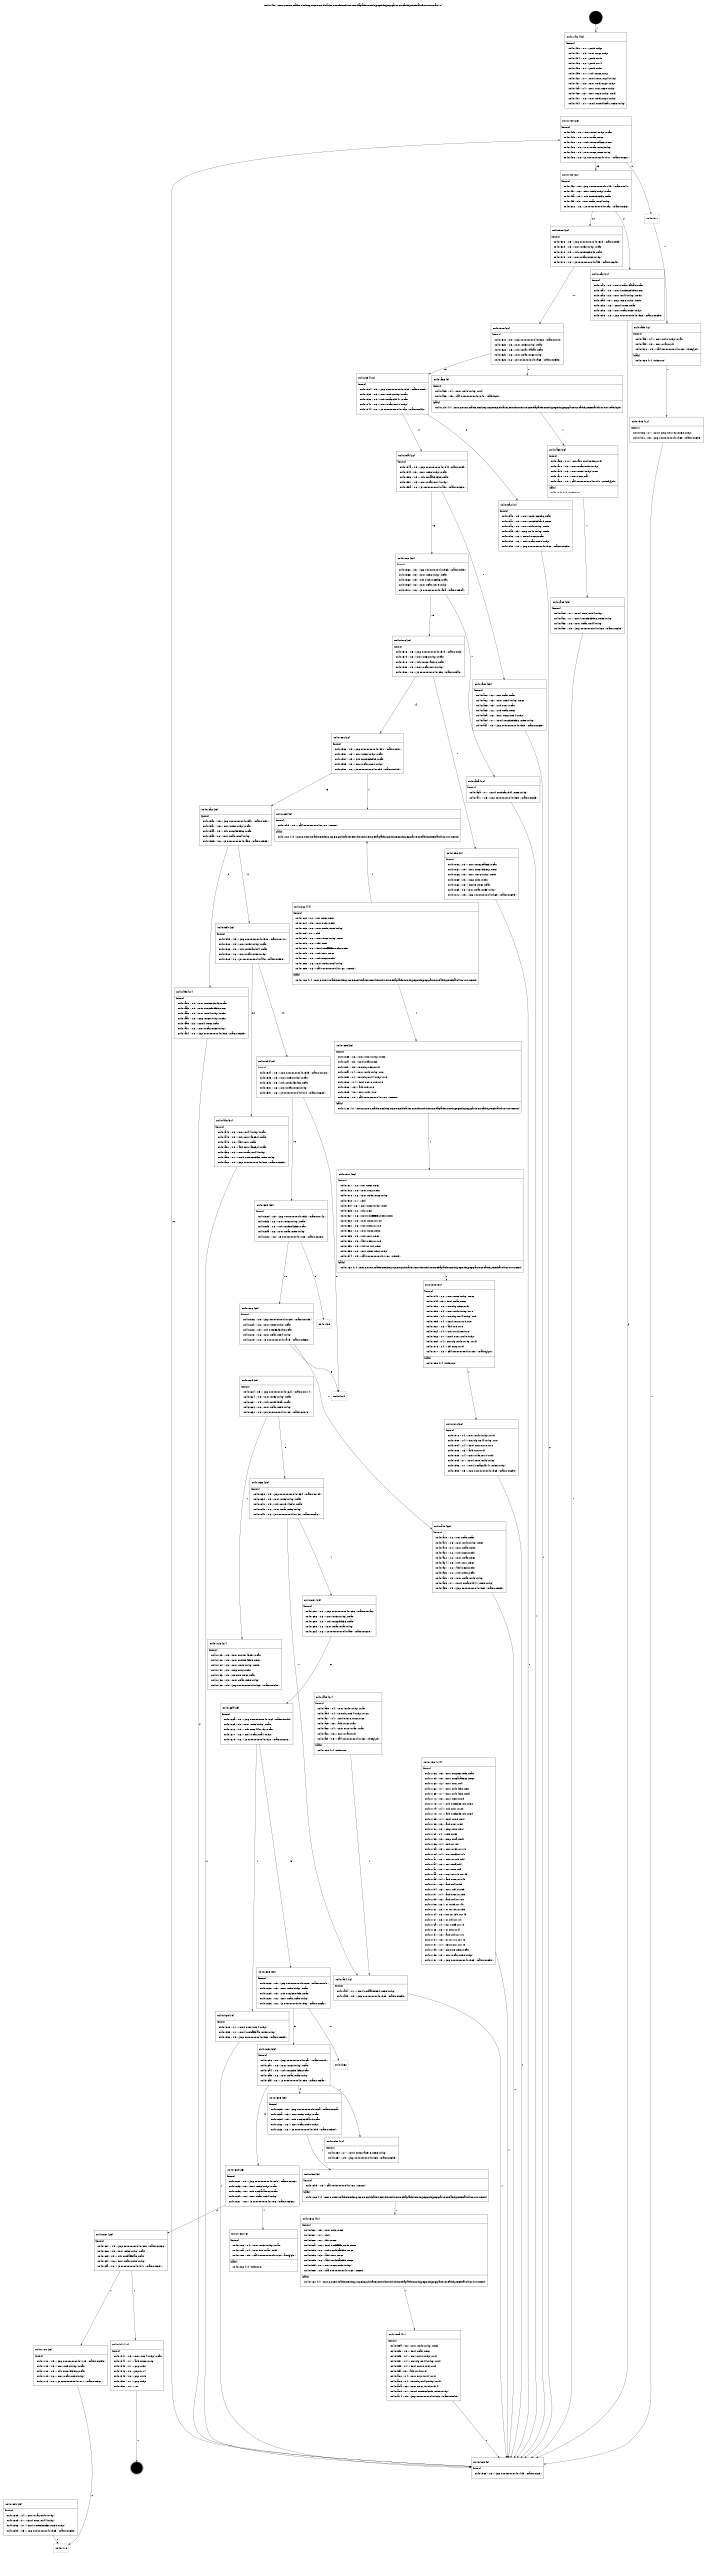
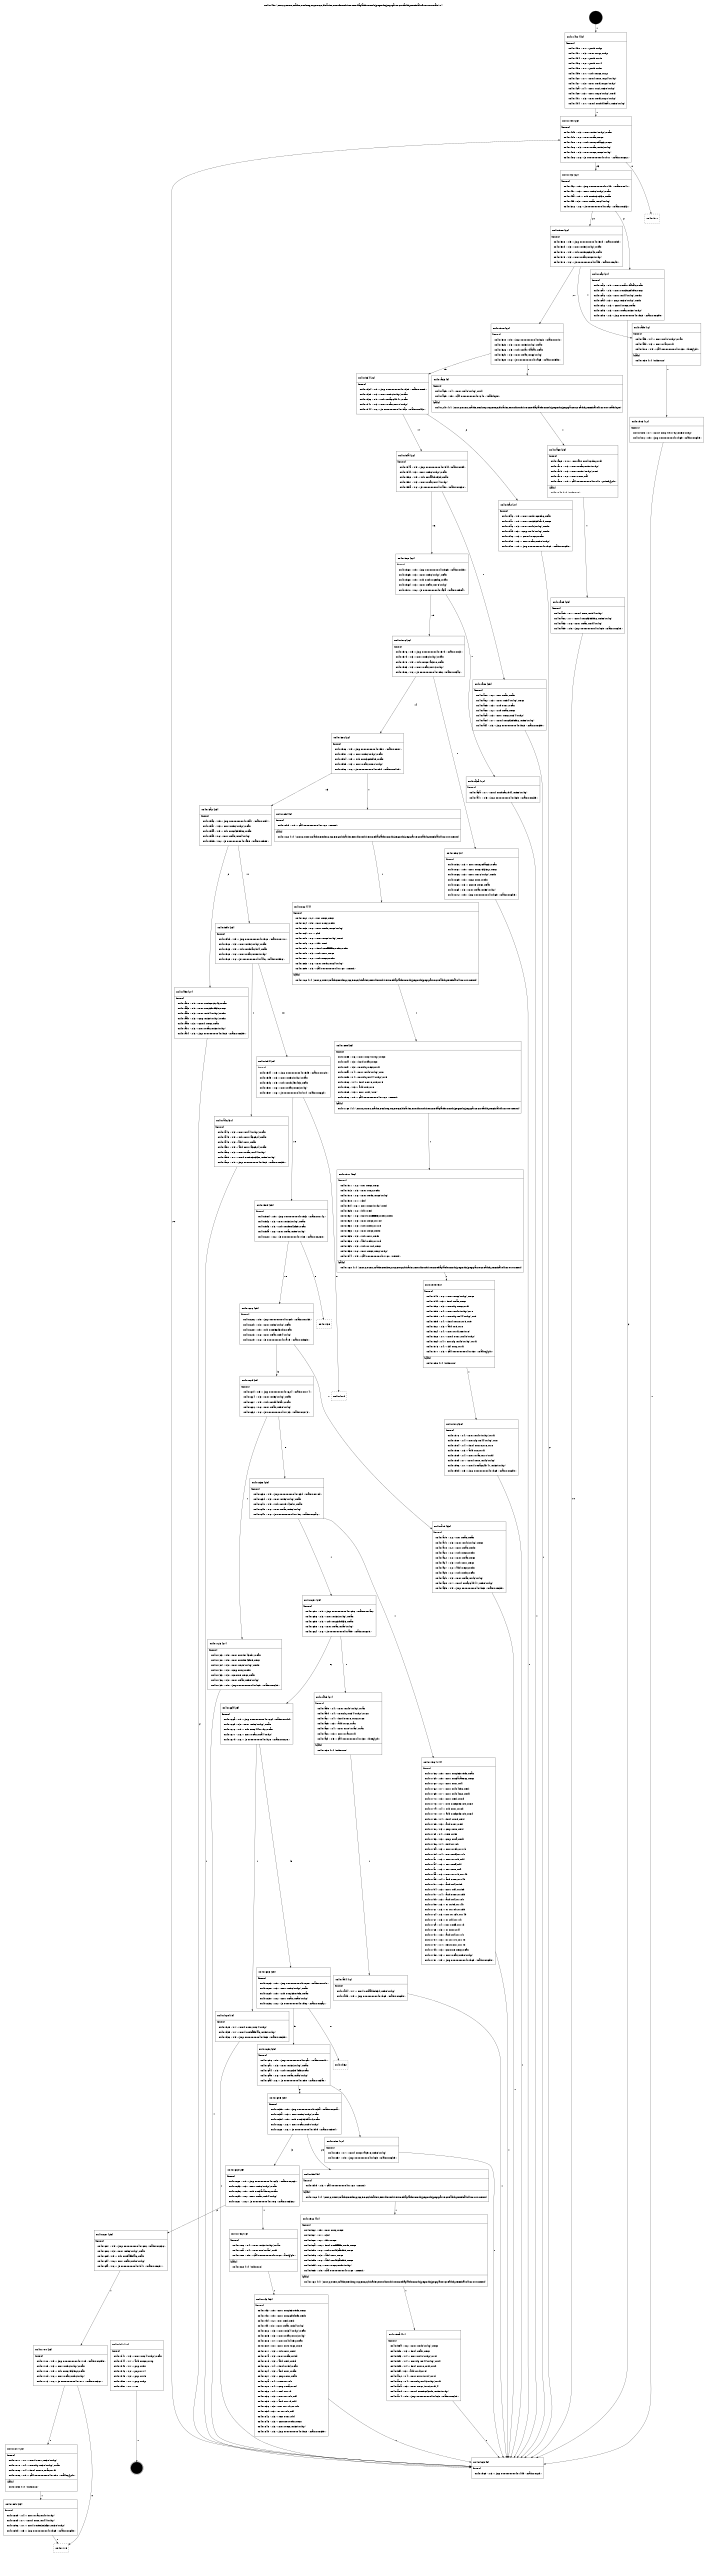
none -> (596, 111)
(664, 272) -> (585, 317)
(368, 873) -> (378, 871)
(253, 1013) -> (253, 1013)
(316, 1368) -> (277, 1359)
(573, 1498) -> (573, 1498)
none -> (343, 1664)
(303, 1750) -> (391, 1629)
(206, 1861) -> (206, 1861)
(300, 2089) -> (300, 2089)
(257, 2123) -> (284, 2149)
(322, 2150) -> (322, 2150)
none -> (213, 2190)
none -> (493, 2264)
(134, 2305) -> none
none -> (291, 2365)
none -> (41, 2468)
